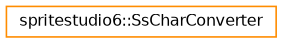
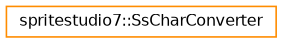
(141, 22) -> (141, 22)
